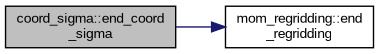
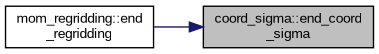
(194, 27) -> (172, 27)
